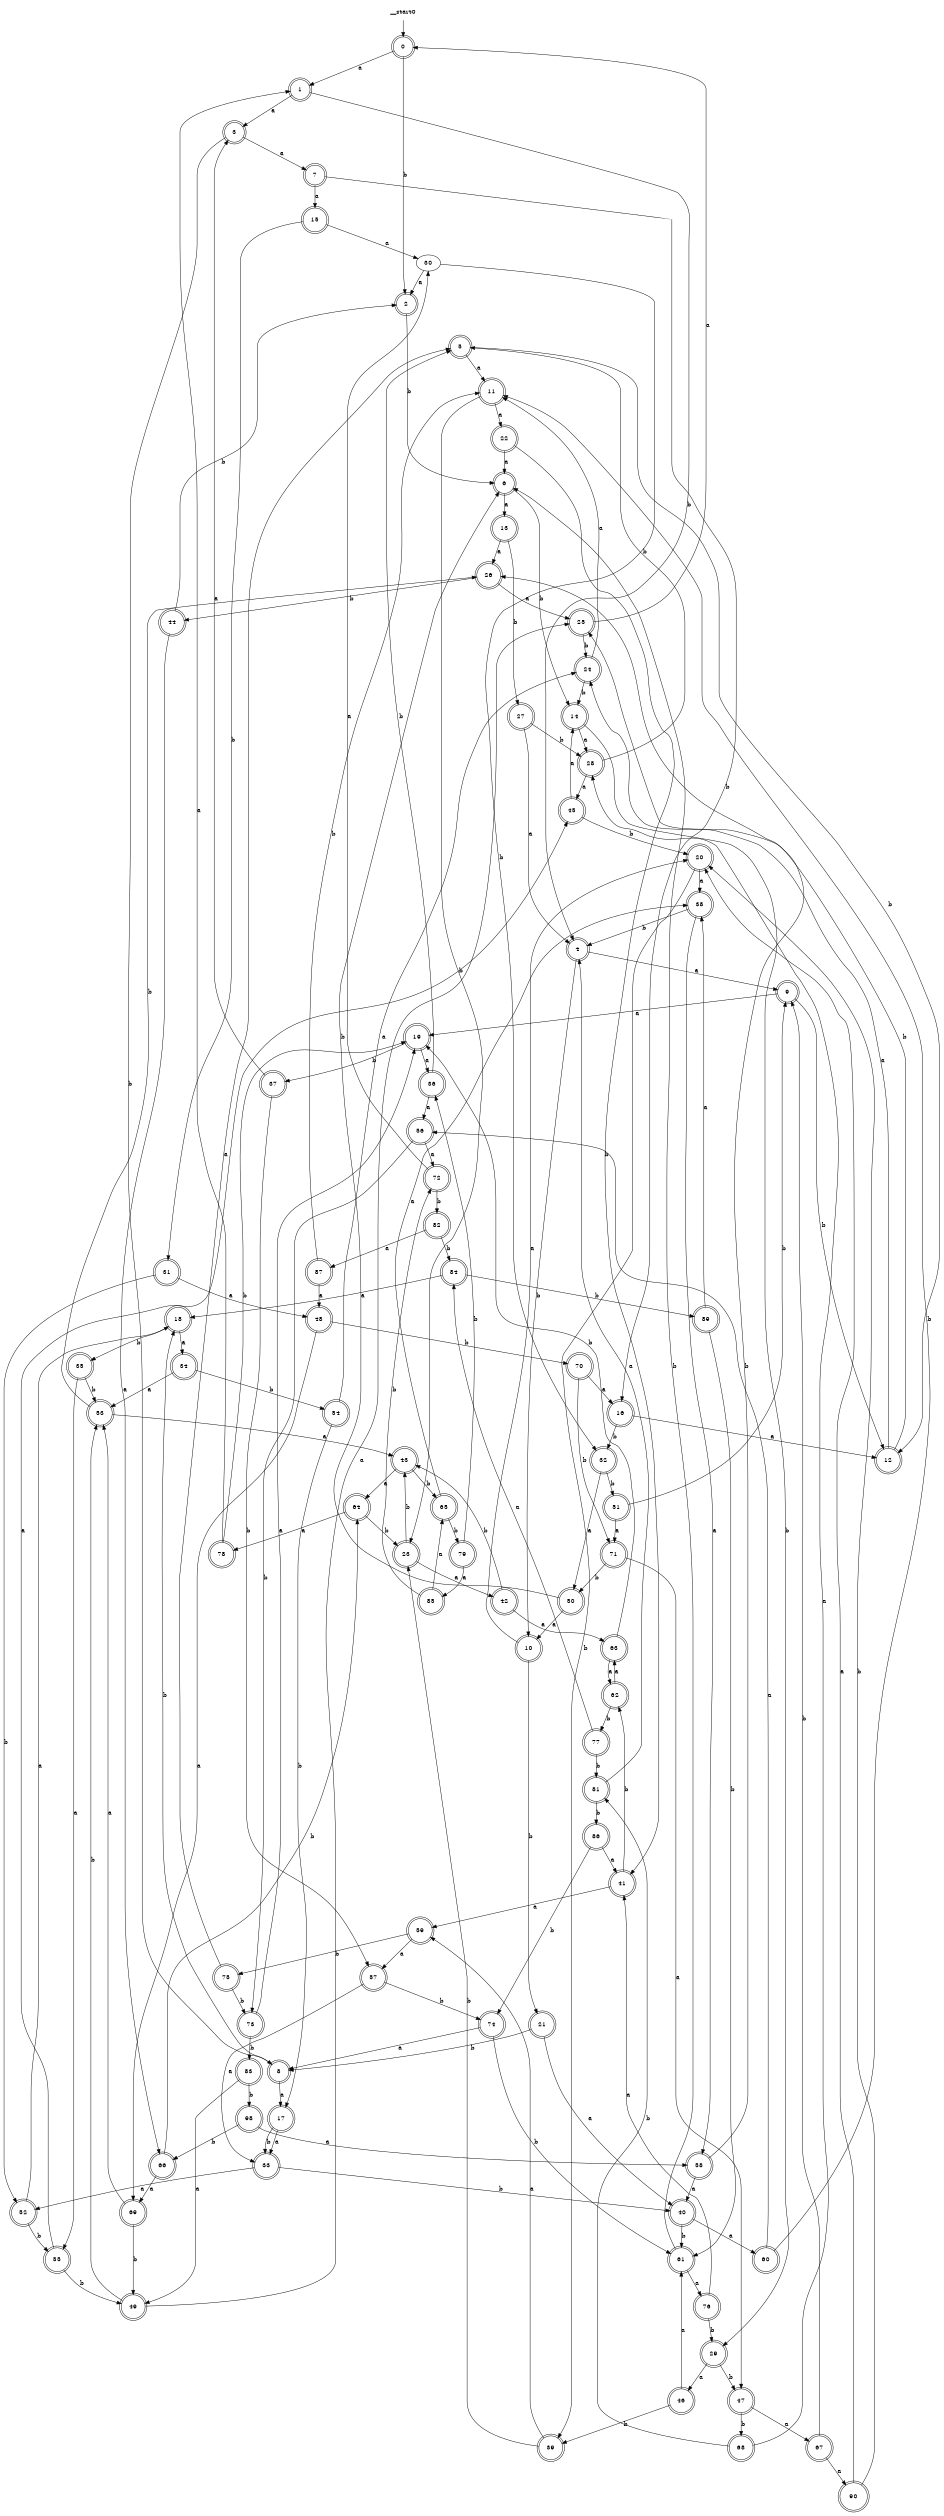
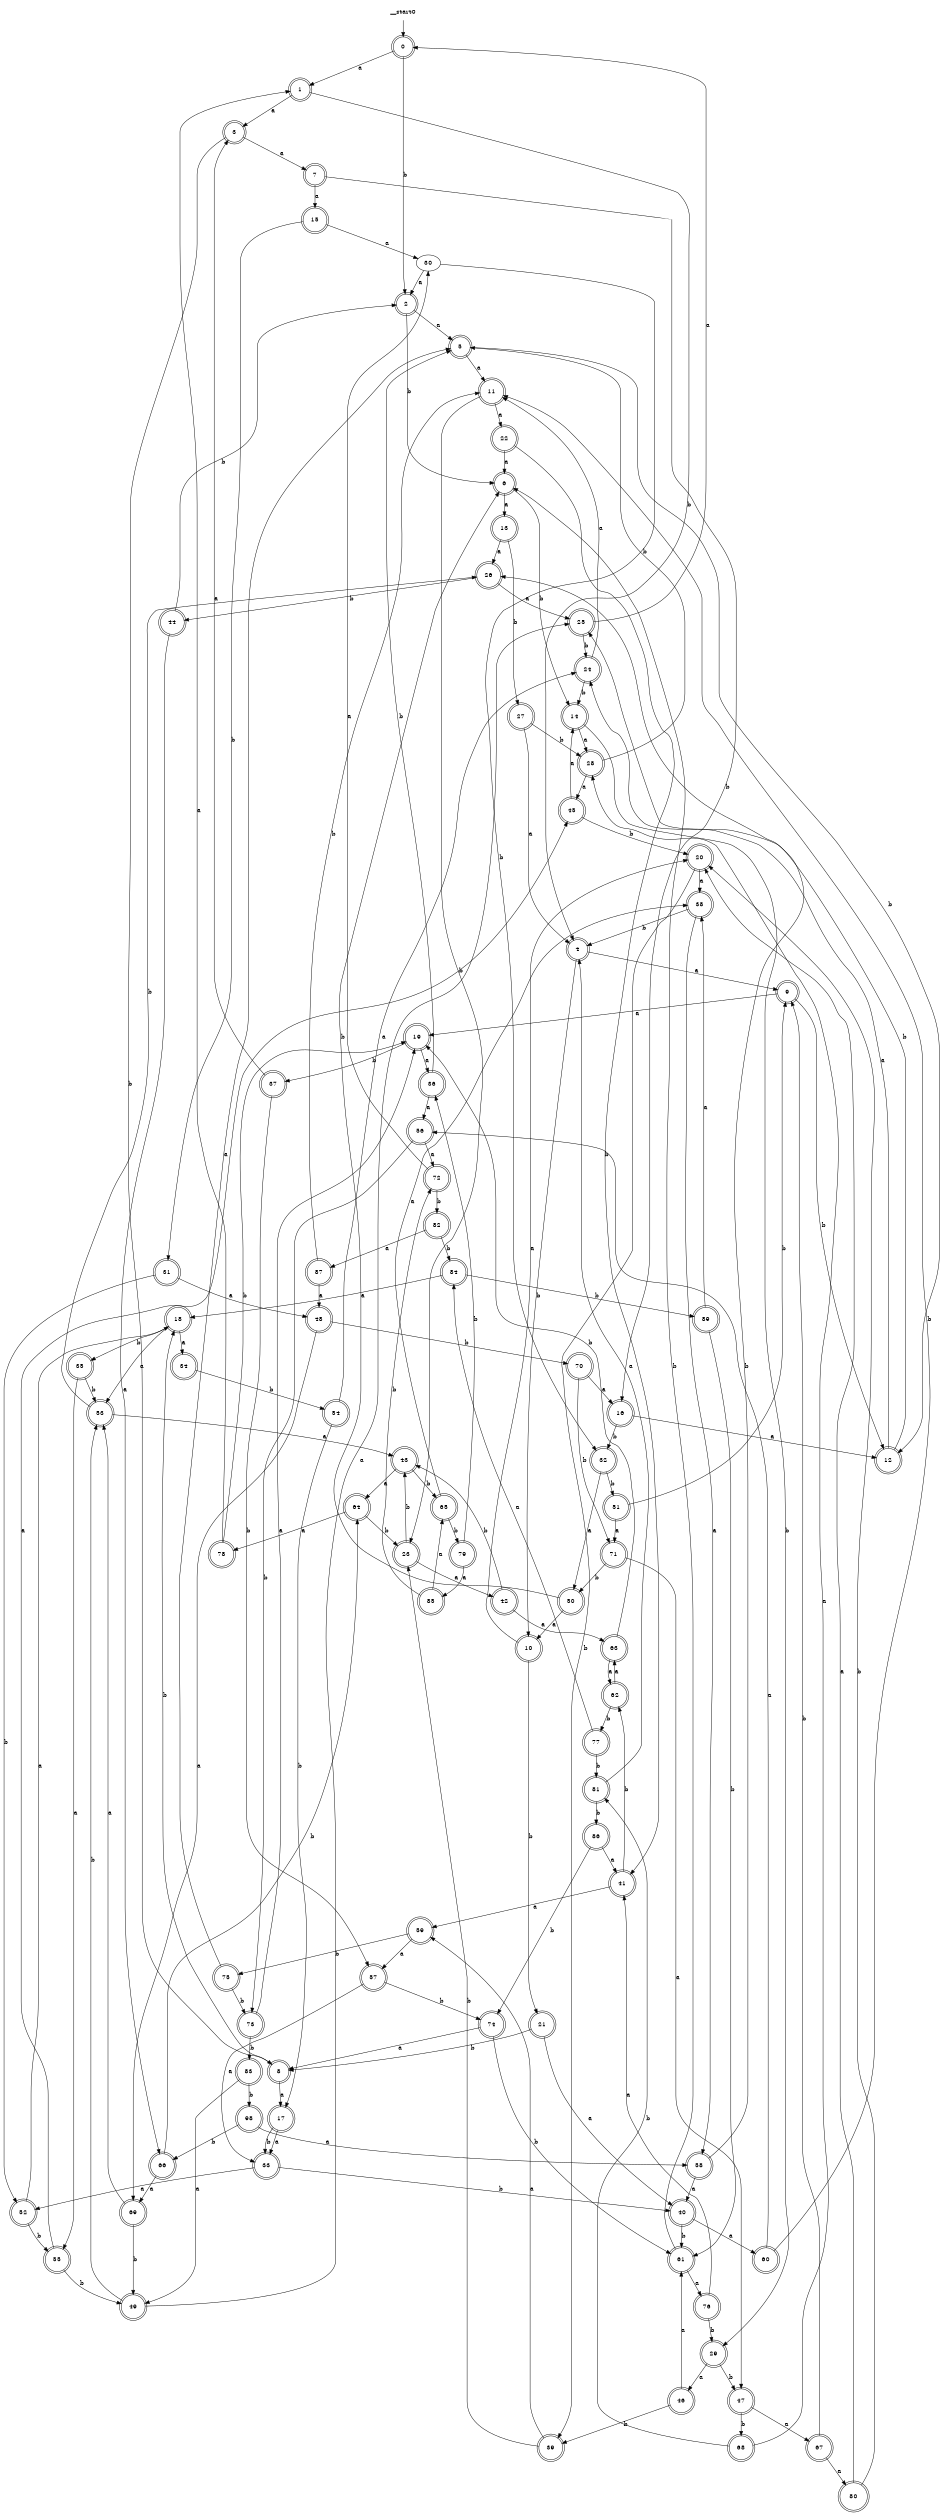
none -> (431, 324)
(146, 1388) -> (135, 1360)
(854, 2497) -> (854, 2497)
